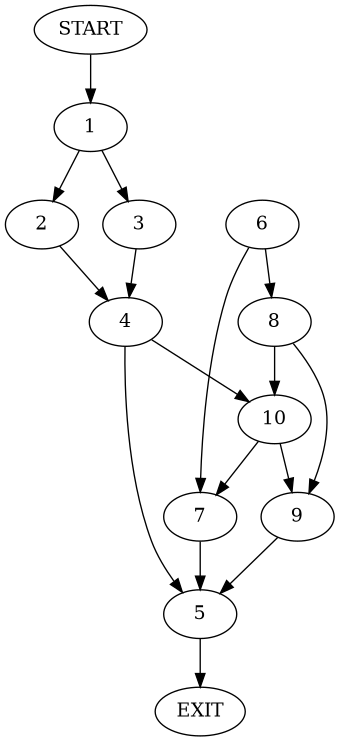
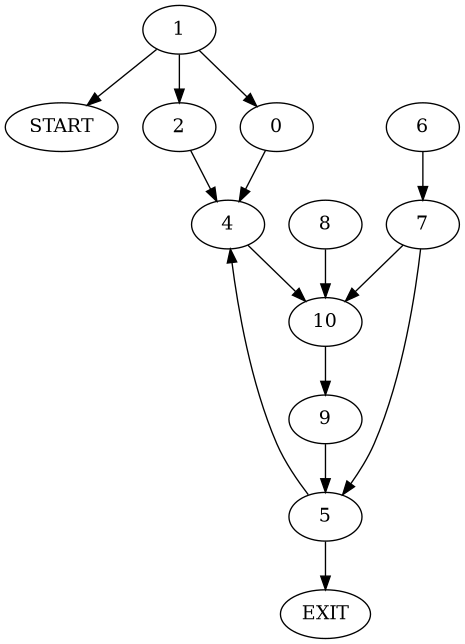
(91, 72) -> (127, 73)
(139, 225) -> (277, 127)
(268, 266) -> none
(326, 409) -> none
(242, 463) -> (379, 268)
(133, 468) -> (256, 384)
